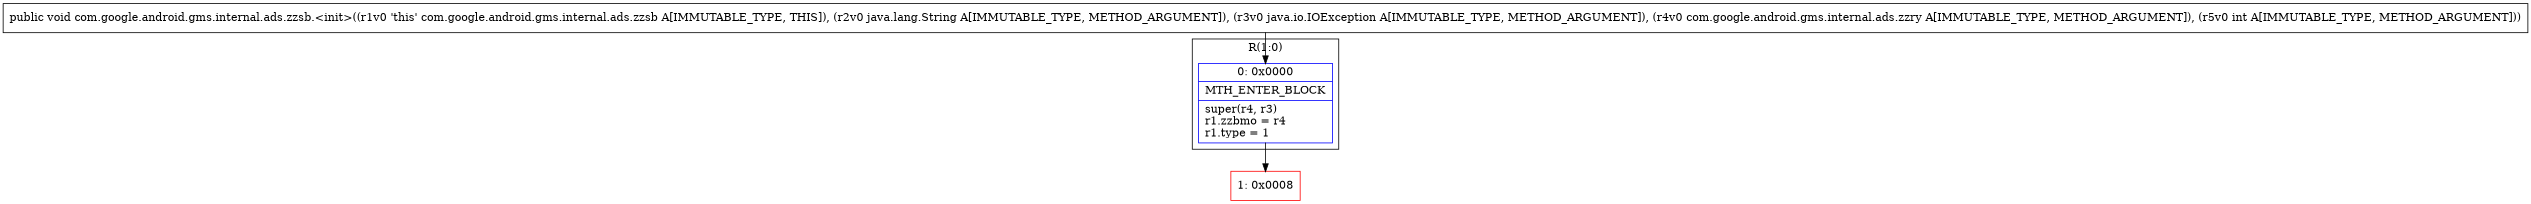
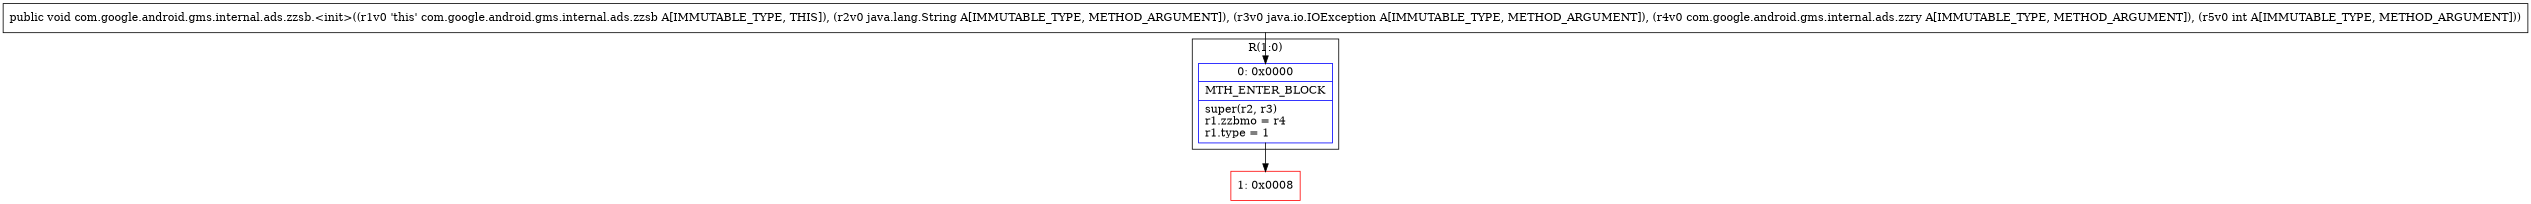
(1241, 109) -> (1241, 109)
